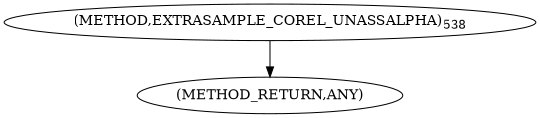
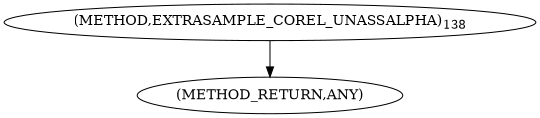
(455, 21) -> (455, 21)
